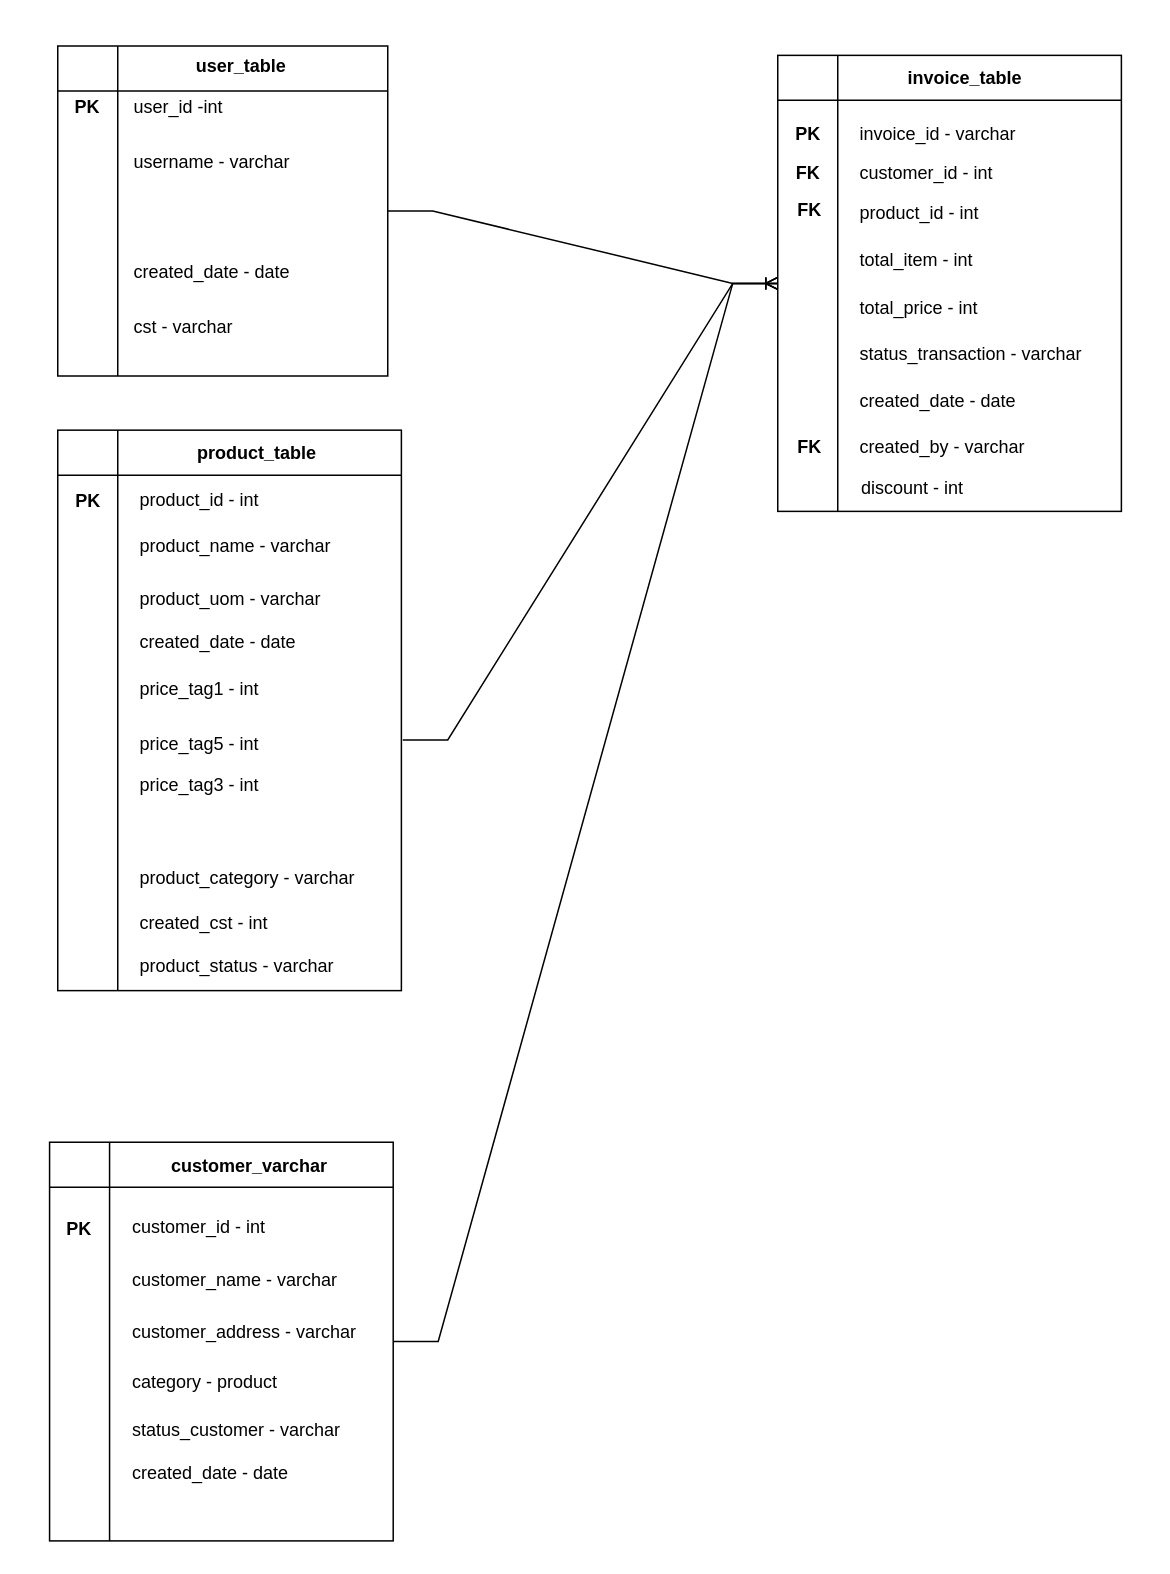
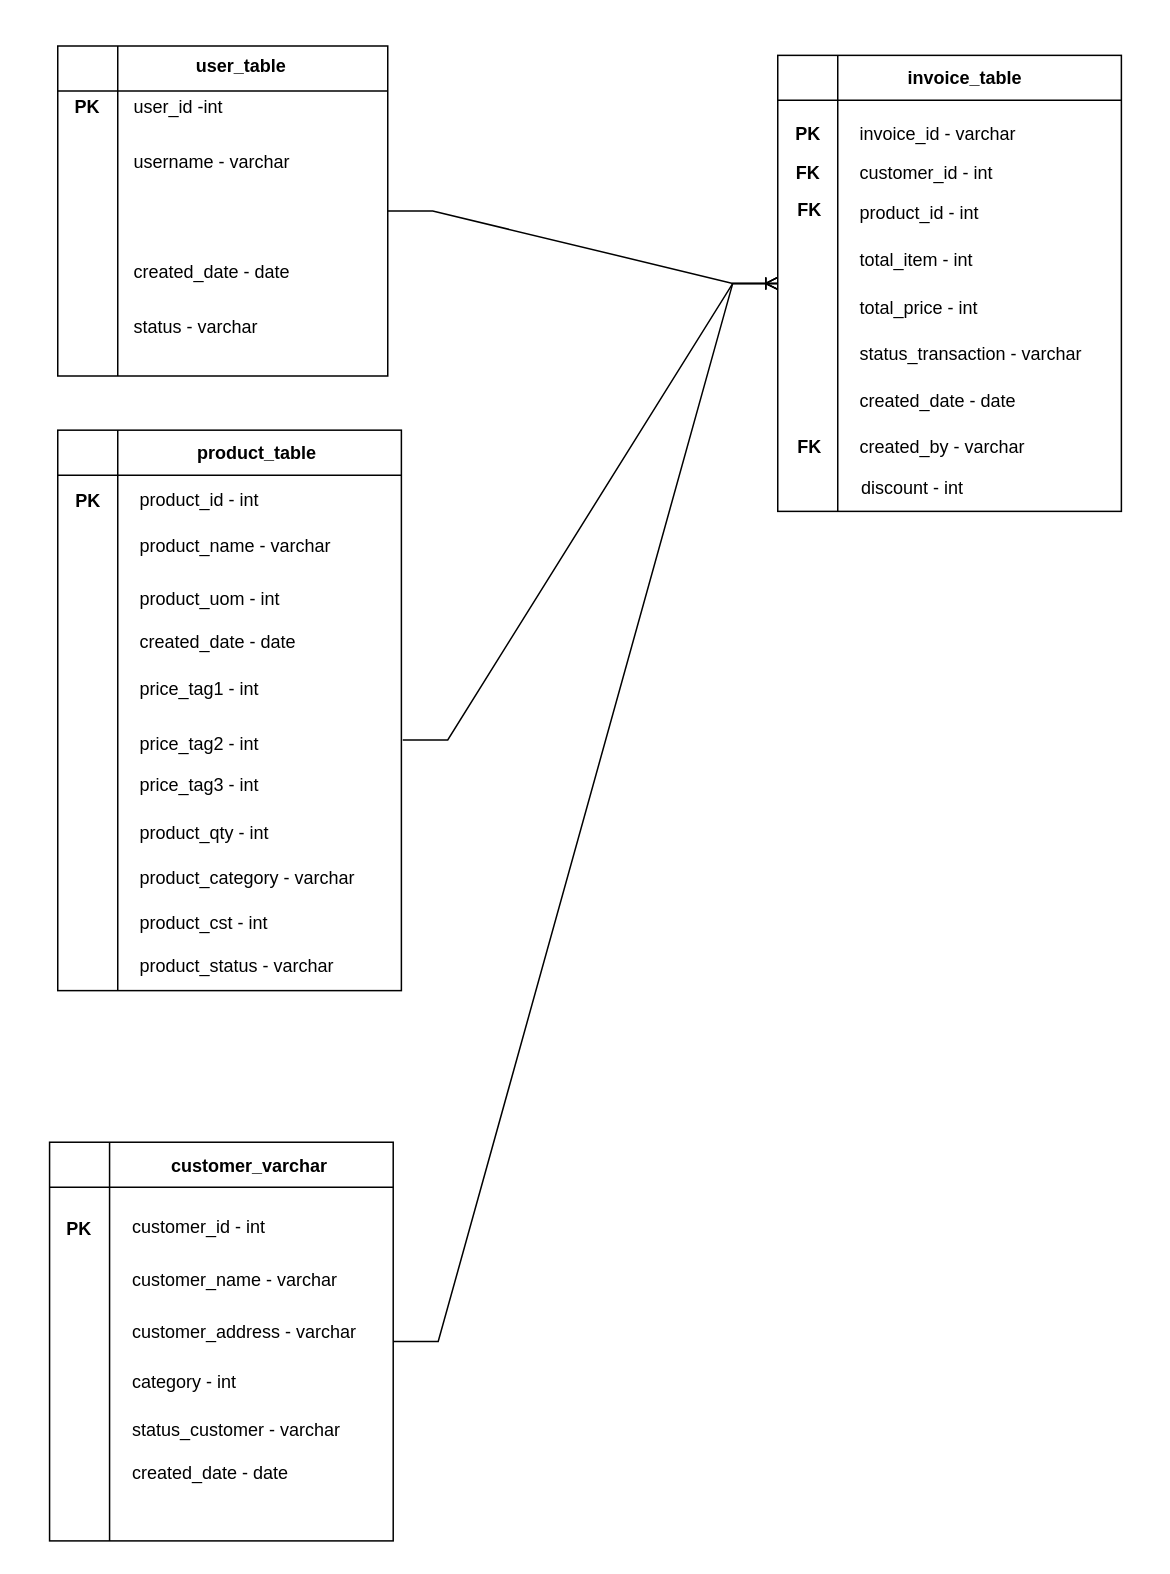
(195, 328) -> (210, 328)
(241, 599) -> (219, 599)
(212, 745) -> (212, 745)
none -> (258, 833)
(219, 923) -> (219, 923)
(219, 1382) -> (196, 1382)
